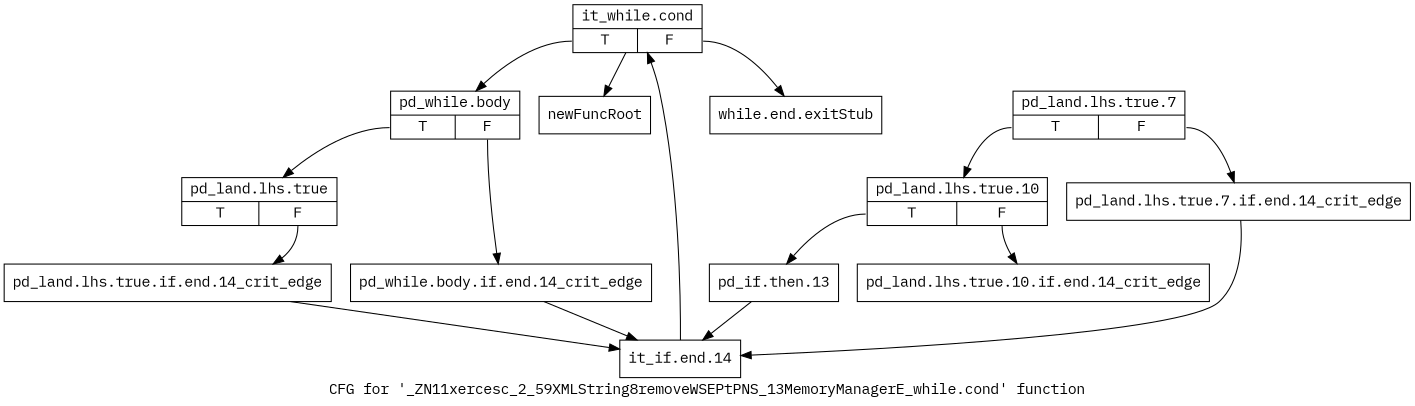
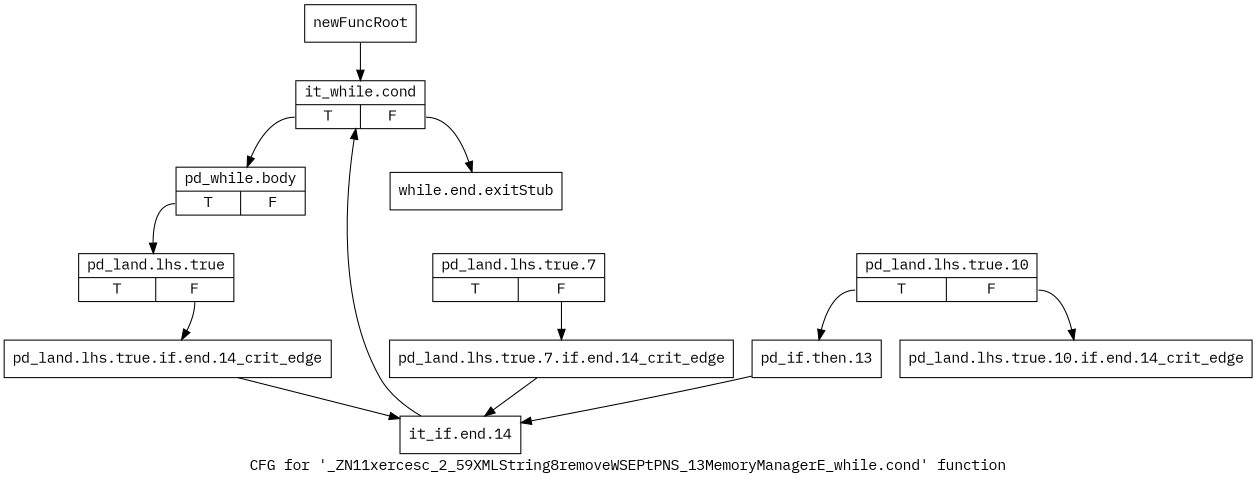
(617, 70) -> (360, 56)
(984, 141) -> none
(501, 283) -> none
